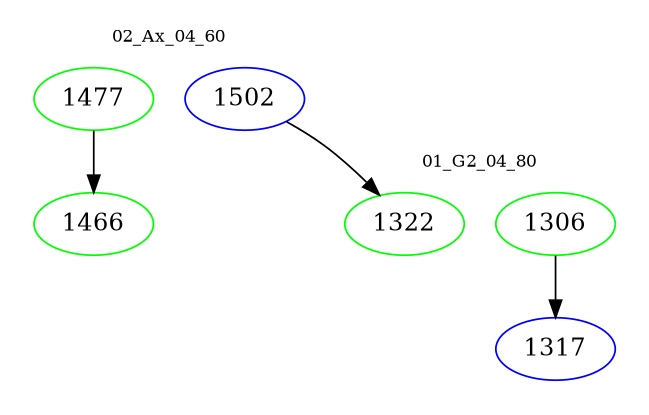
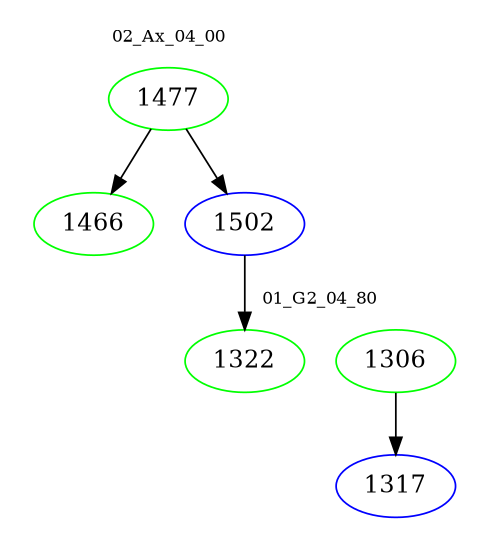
(169, 37) -> (169, 37)
none -> (202, 154)
